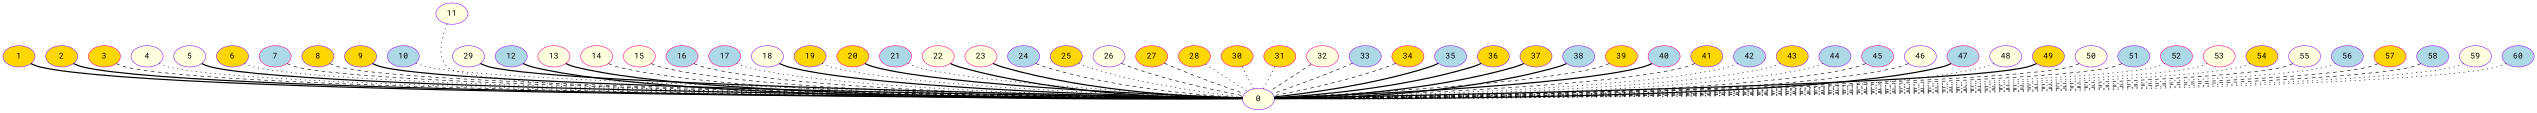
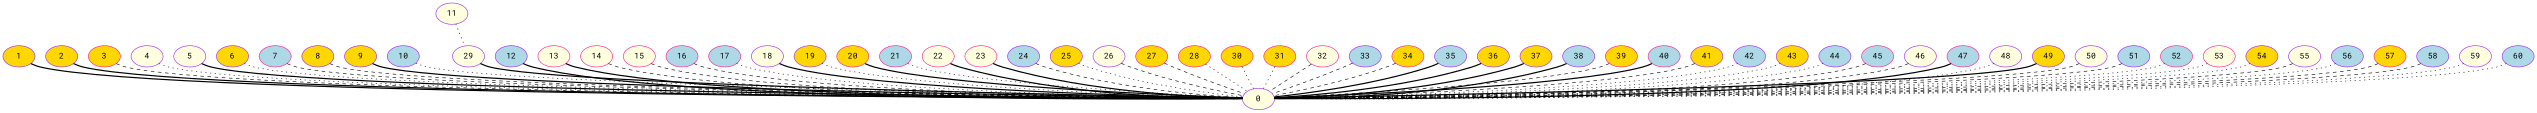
(821, 94) -> (460, 35)
